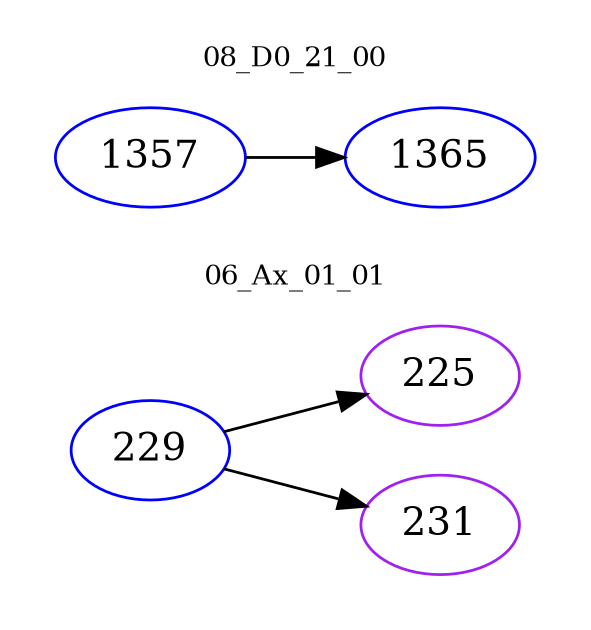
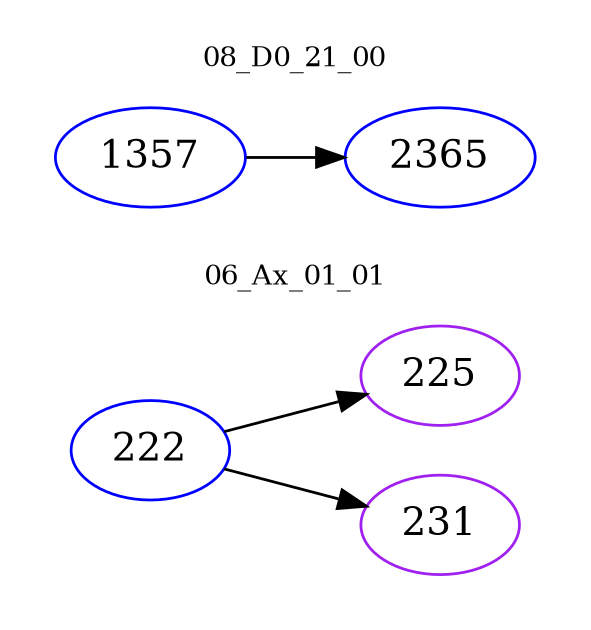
(440, 157) -> (440, 157)
(150, 450) -> (150, 450)
